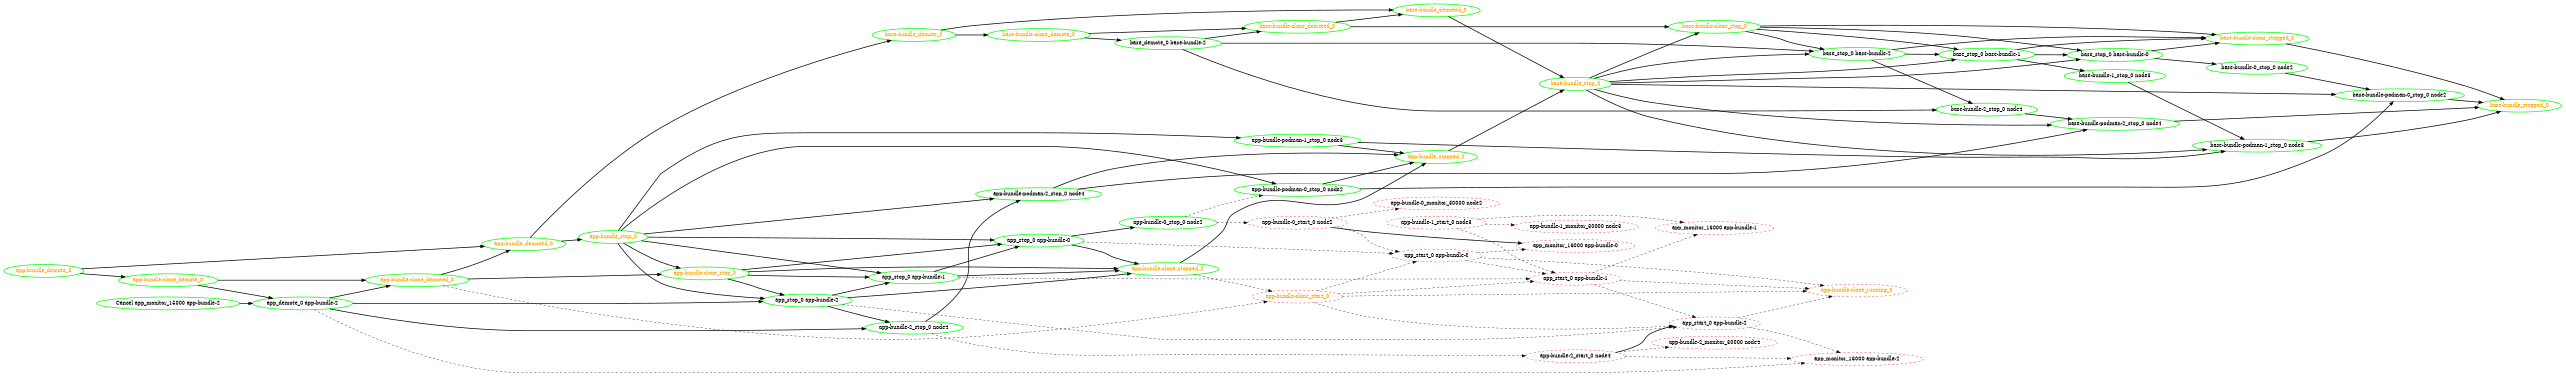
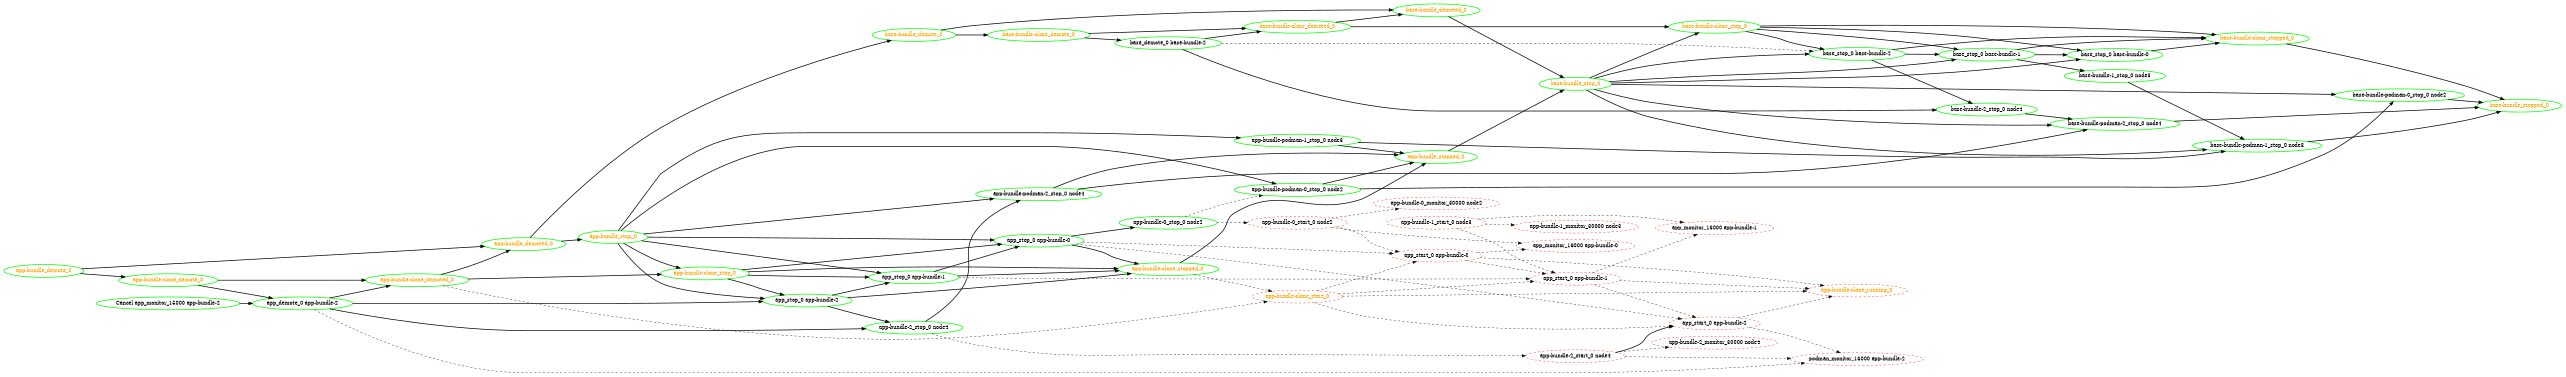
(1516, 43) -> (1516, 43)
(2257, 68) -> none
(1425, 237) -> (1425, 237)
(1257, 340) -> (1348, 275)
(1857, 359) -> (1857, 359)
